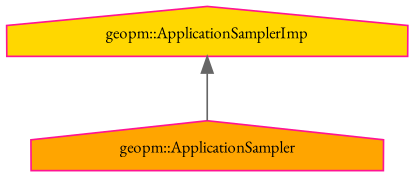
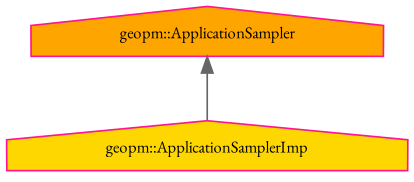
(207, 97) -> (207, 97)
